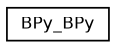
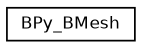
(58, 24) -> (71, 24)
